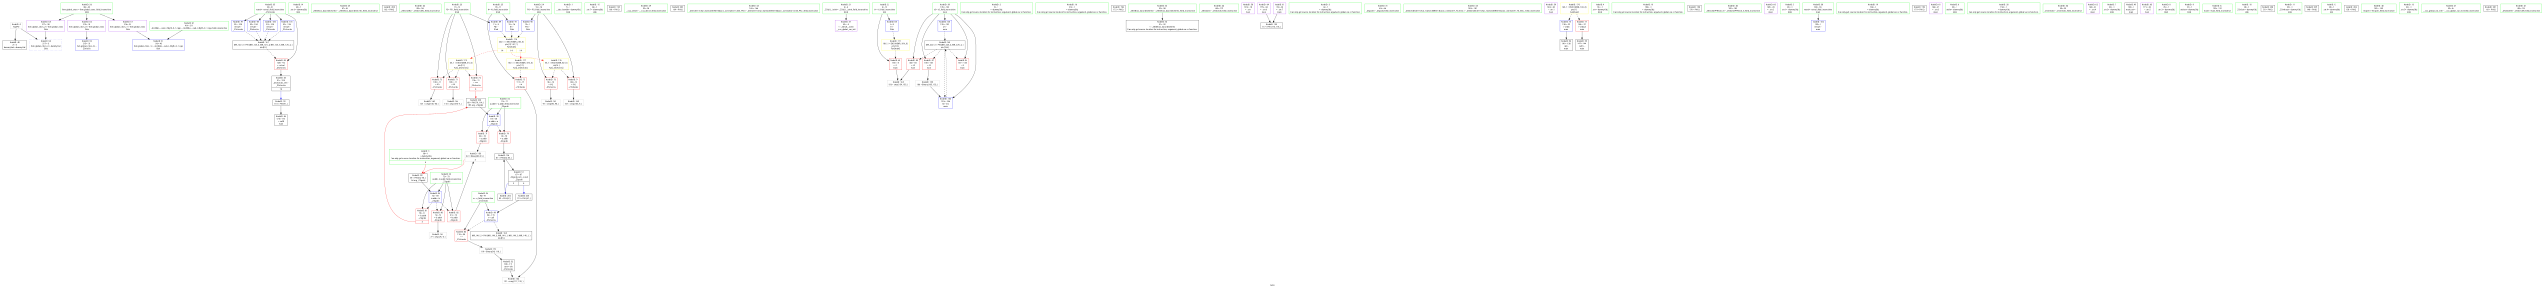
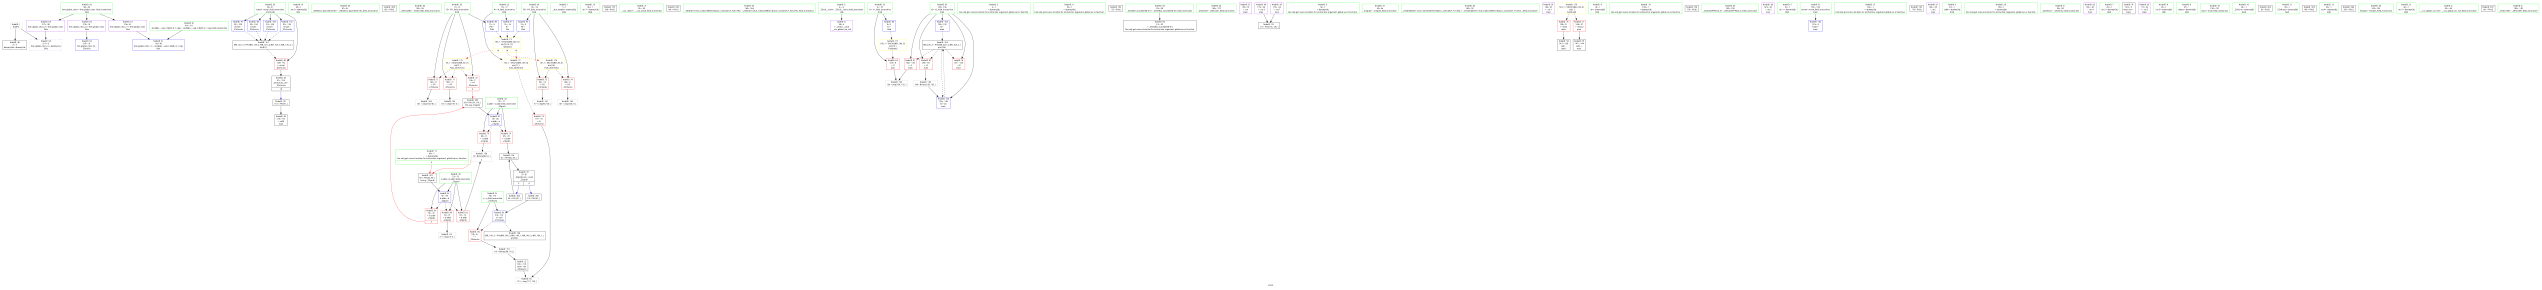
(1566, 26) -> (1564, 26)
(492, 48) -> (485, 37)
